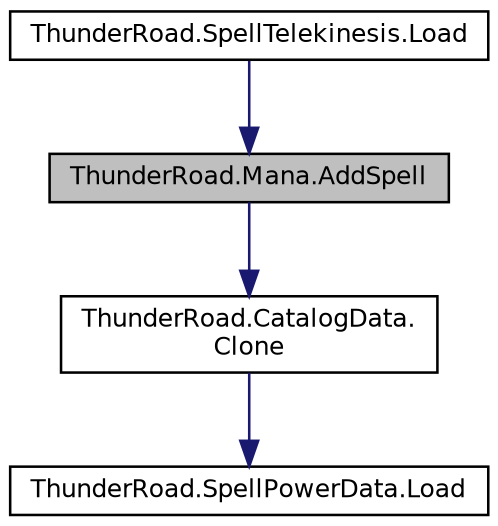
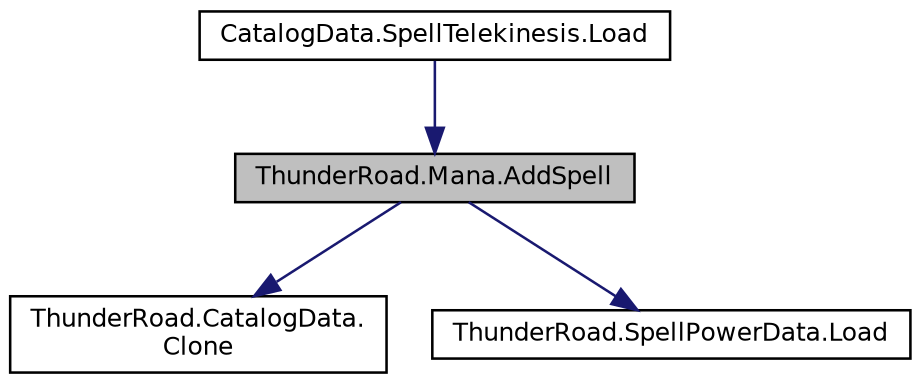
(249, 36) -> (435, 36)
(249, 407) -> (542, 249)
